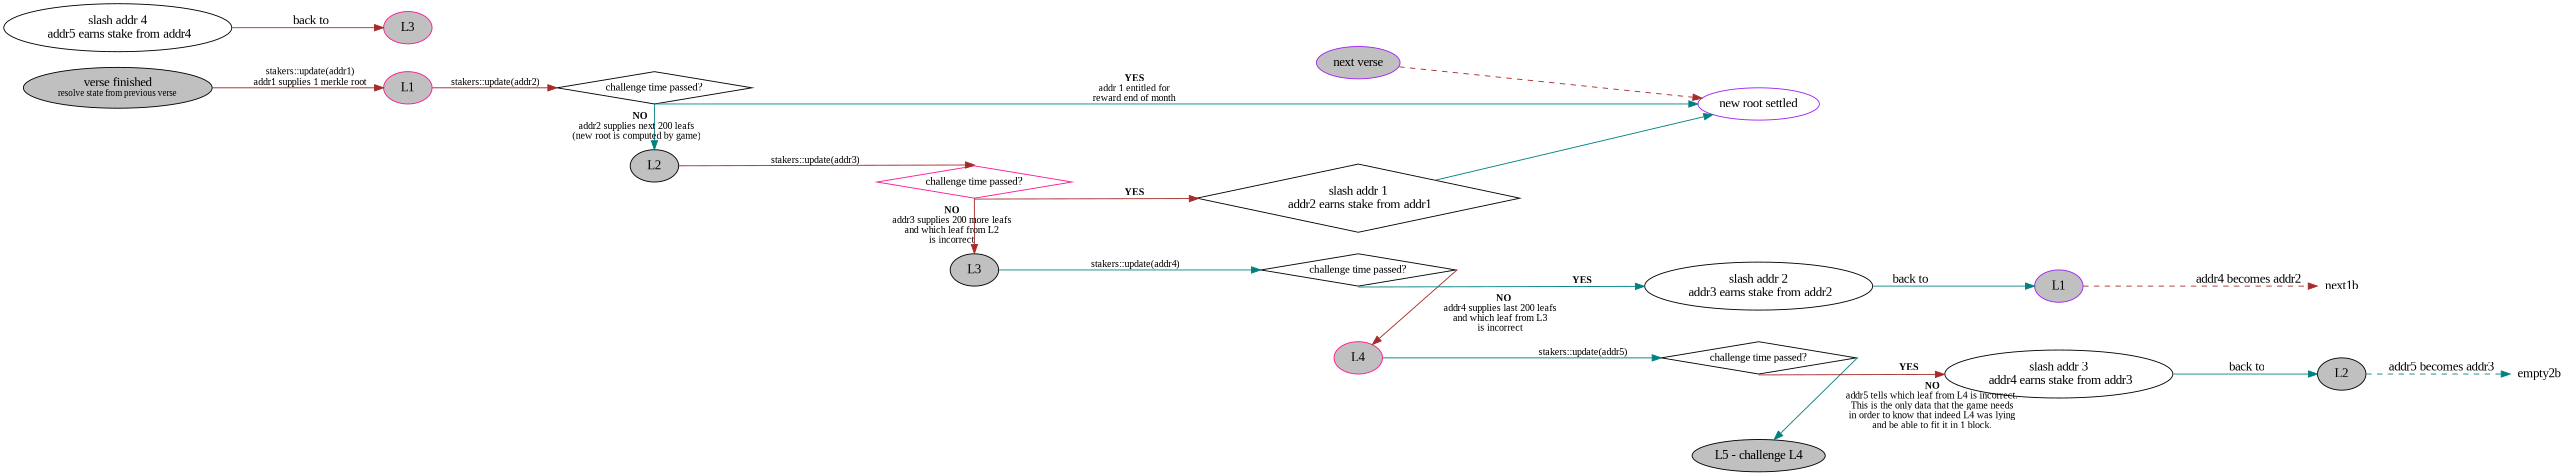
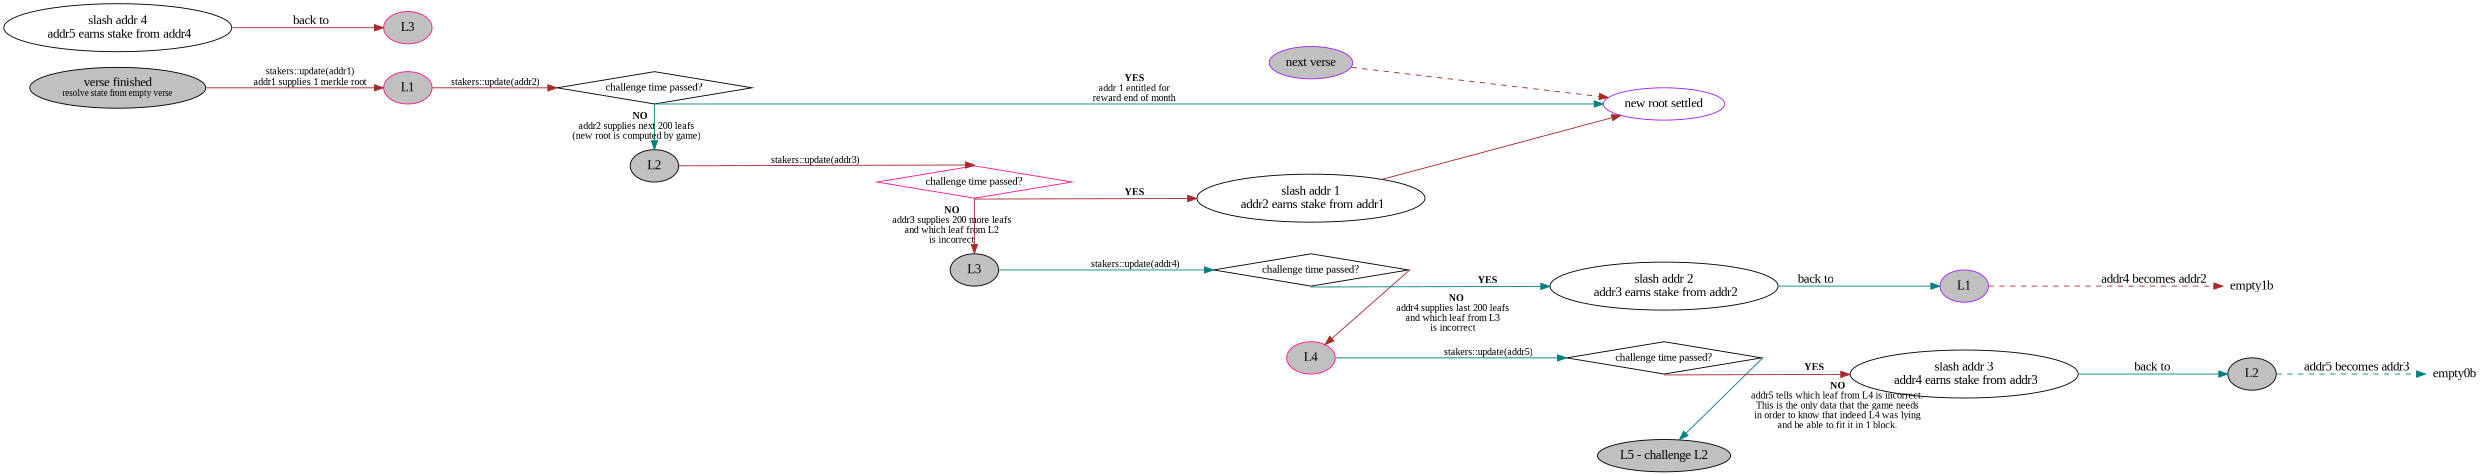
(118, 93) -> (118, 93)
(1569, 148) -> (1497, 148)
(1358, 198) -> (1311, 198)
(2342, 286) -> (2252, 286)
(2540, 374) -> (2455, 374)
(1759, 456) -> (1664, 456)
